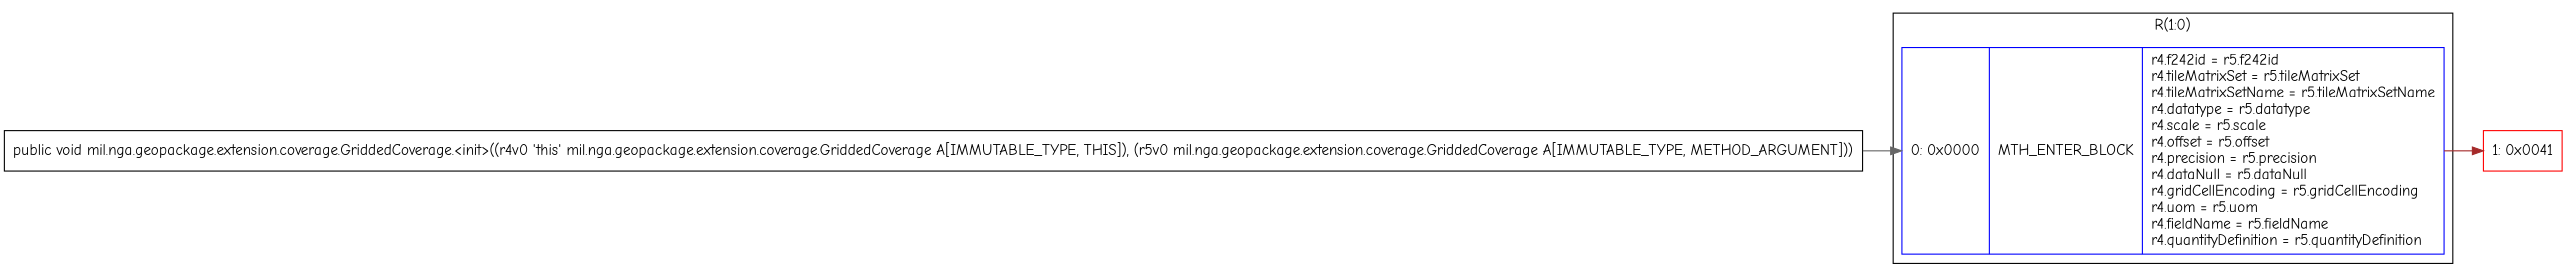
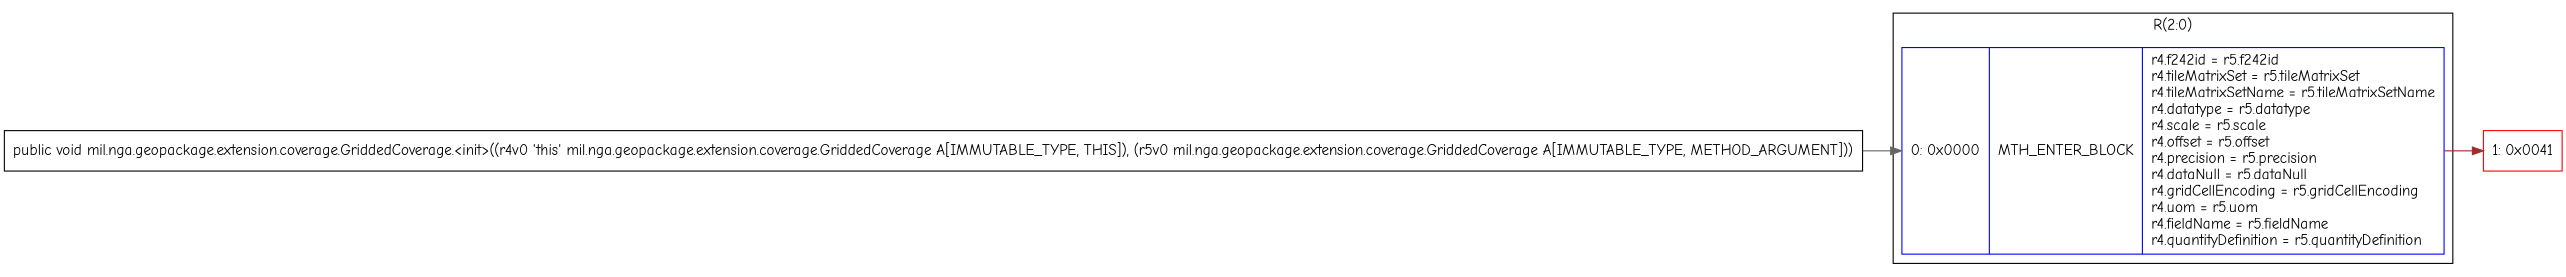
(2173, 26) -> (2173, 26)
